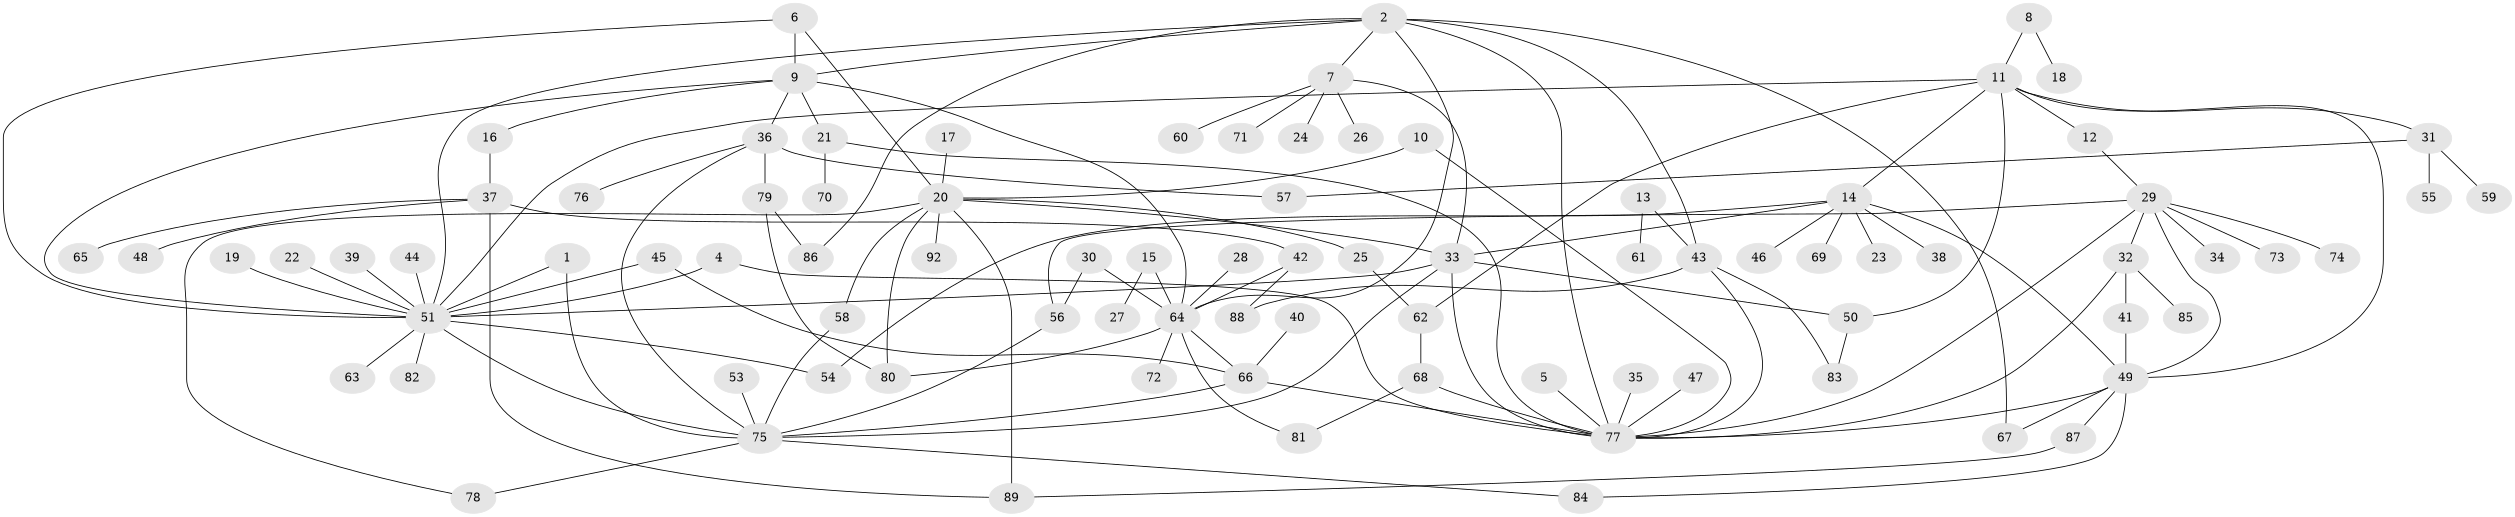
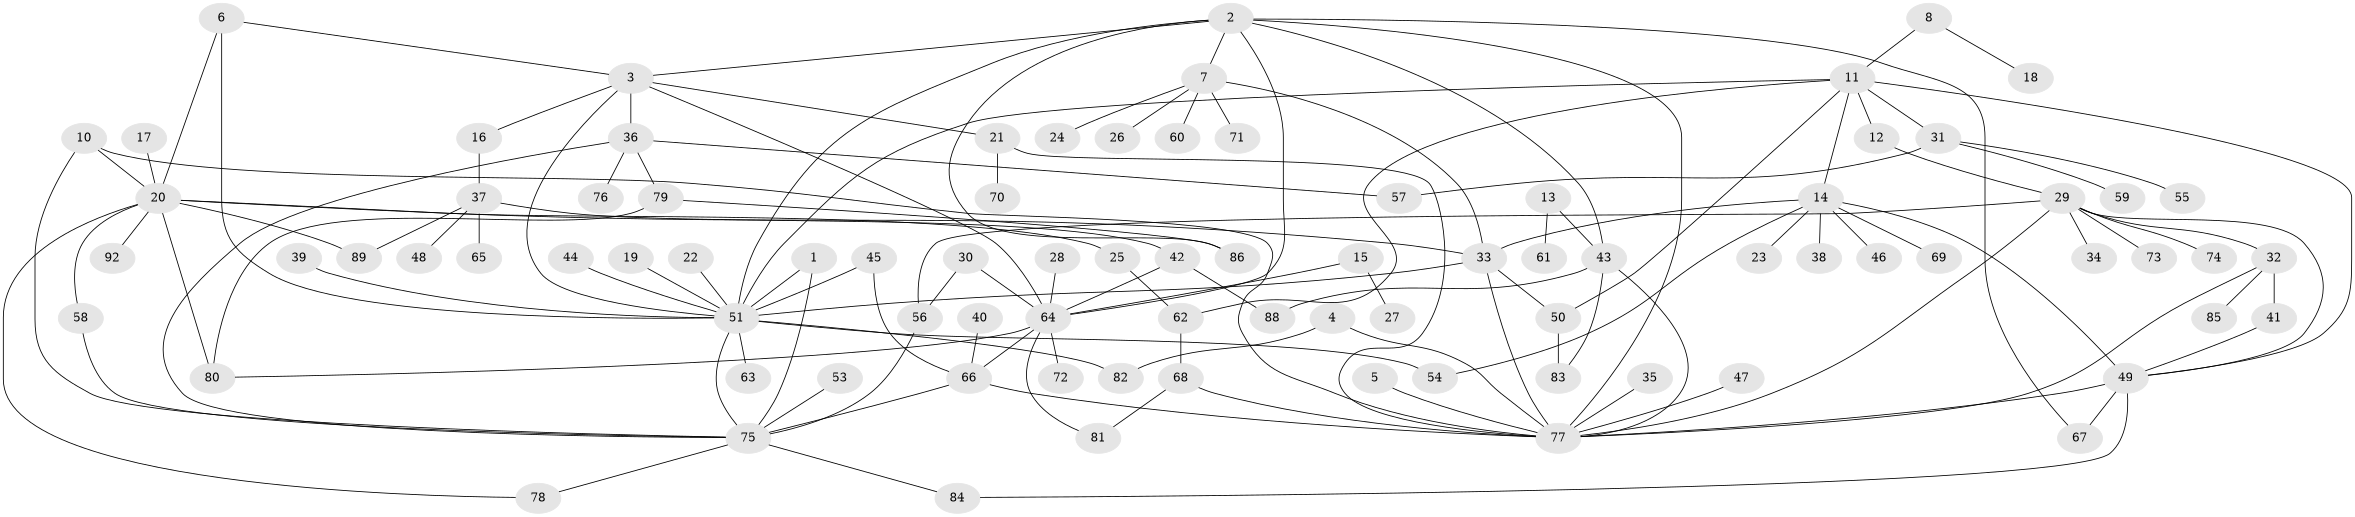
(795, 78) -> (631, 78)
(578, 299) -> (1222, 349)
(1133, 420) -> (111, 399)
(2073, 438) -> none
